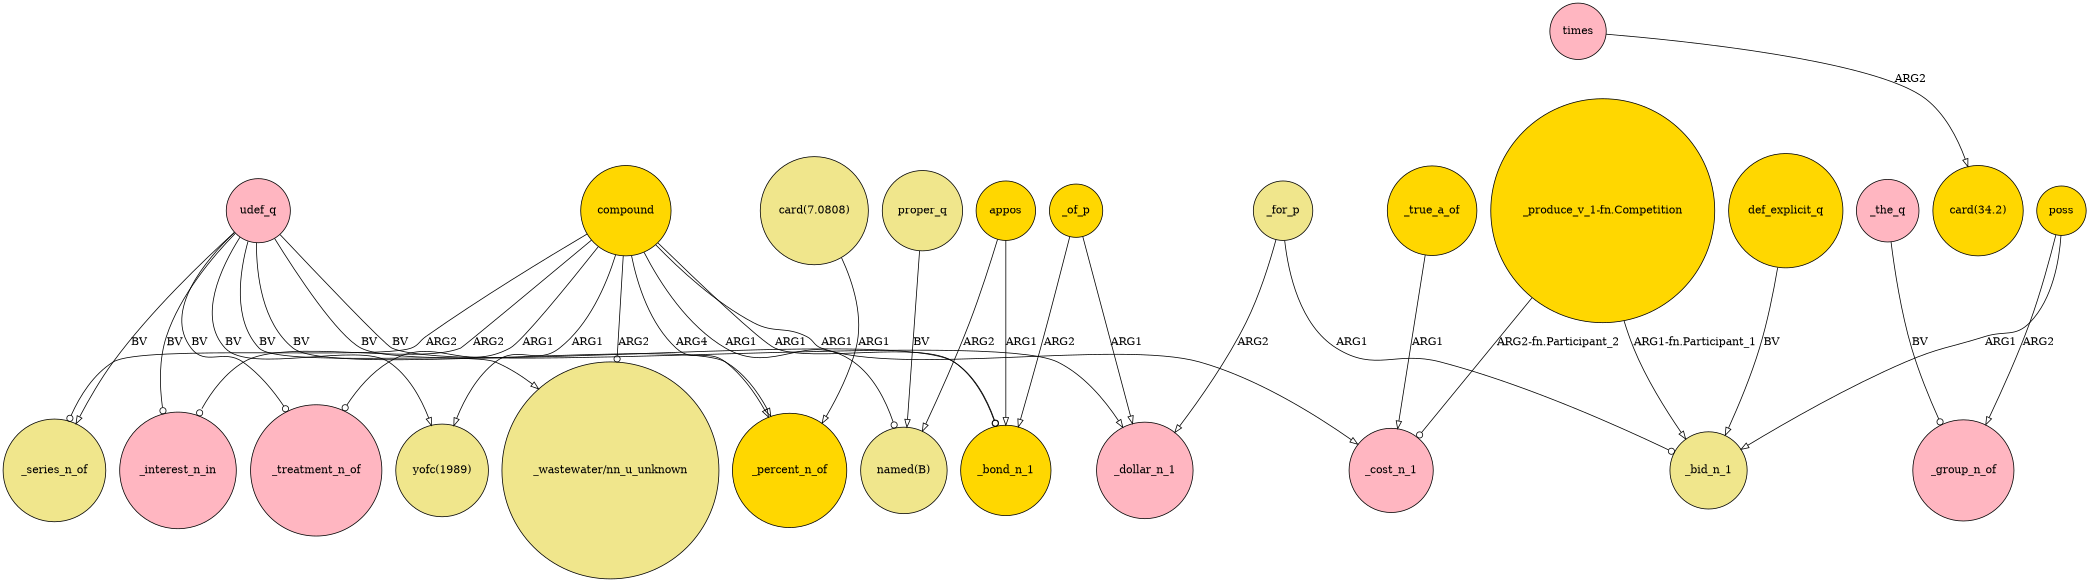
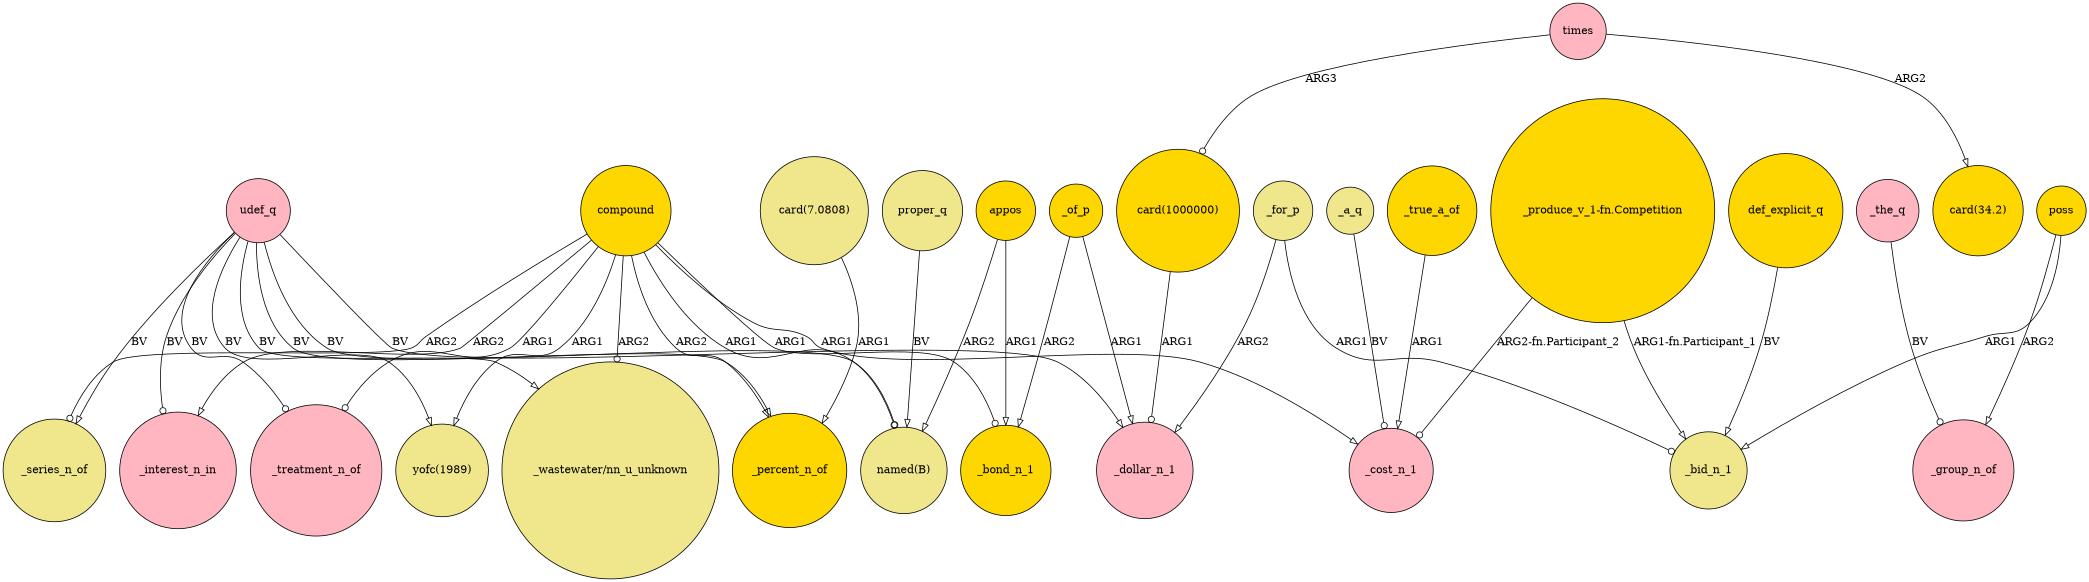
none -> (1178, 211)
none -> (1350, 211)
(692, 342) -> (692, 342)
(461, 348) -> (461, 348)
(623, 354) -> (564, 356)
